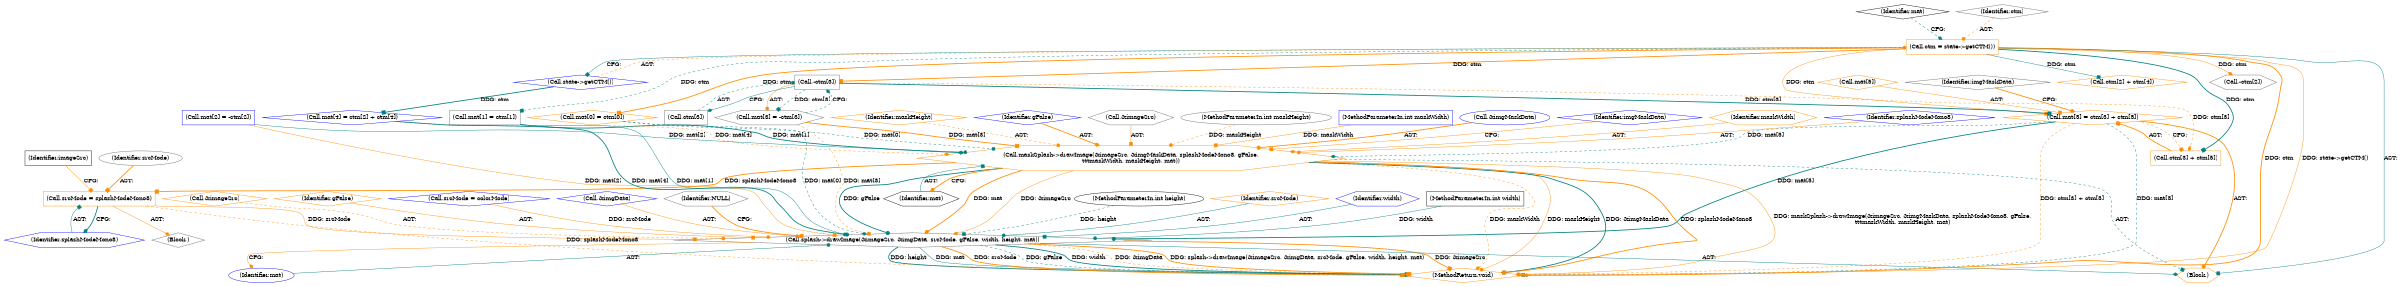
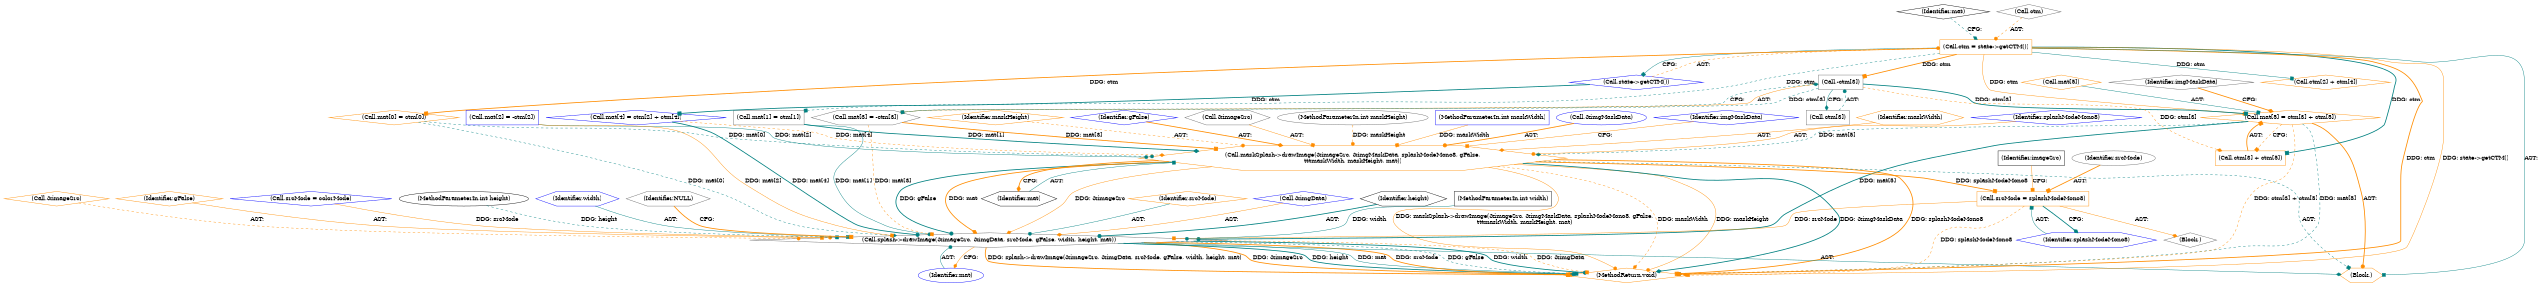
(2002, 12) -> (2029, 12)
(2243, 82) -> none
(1968, 99) -> (2169, 99)
none -> (1404, 199)
